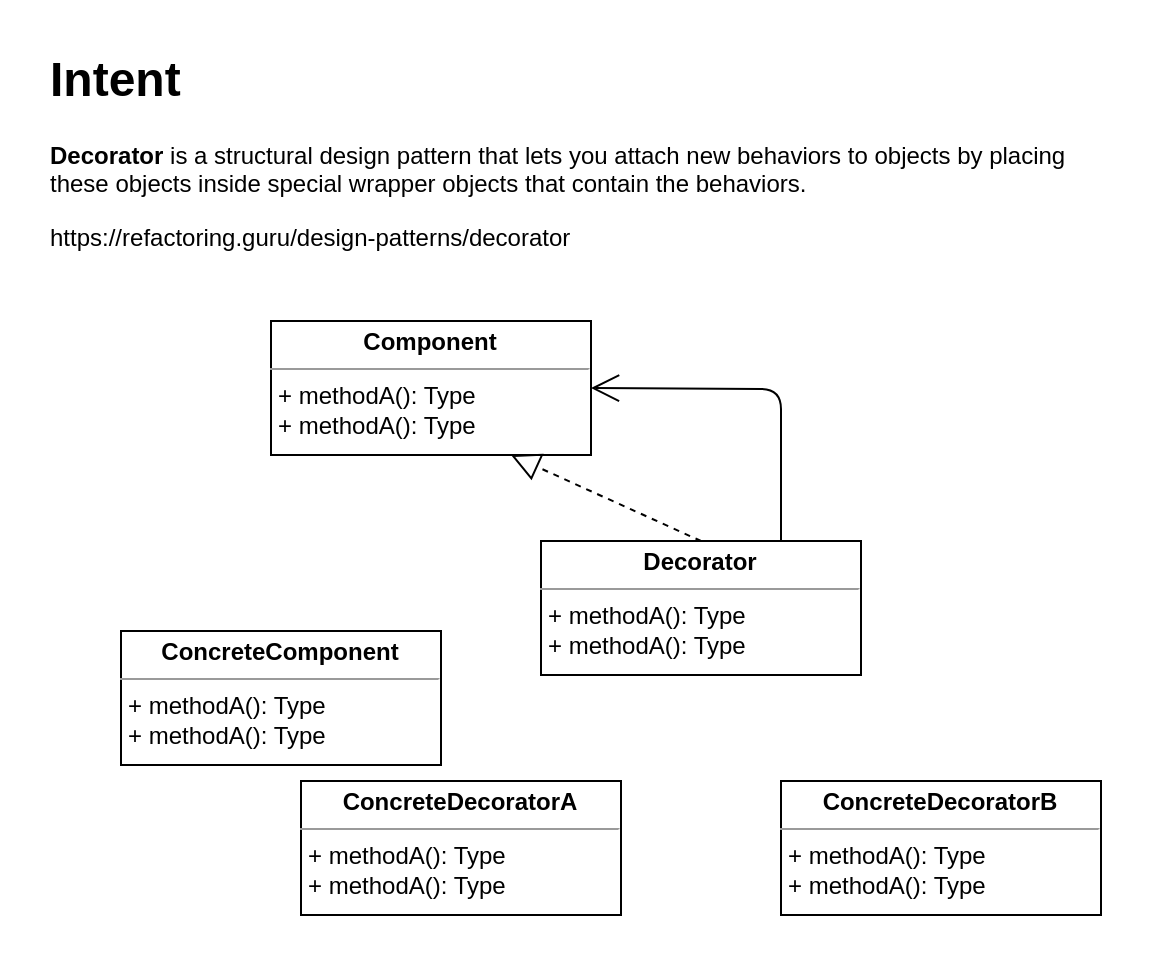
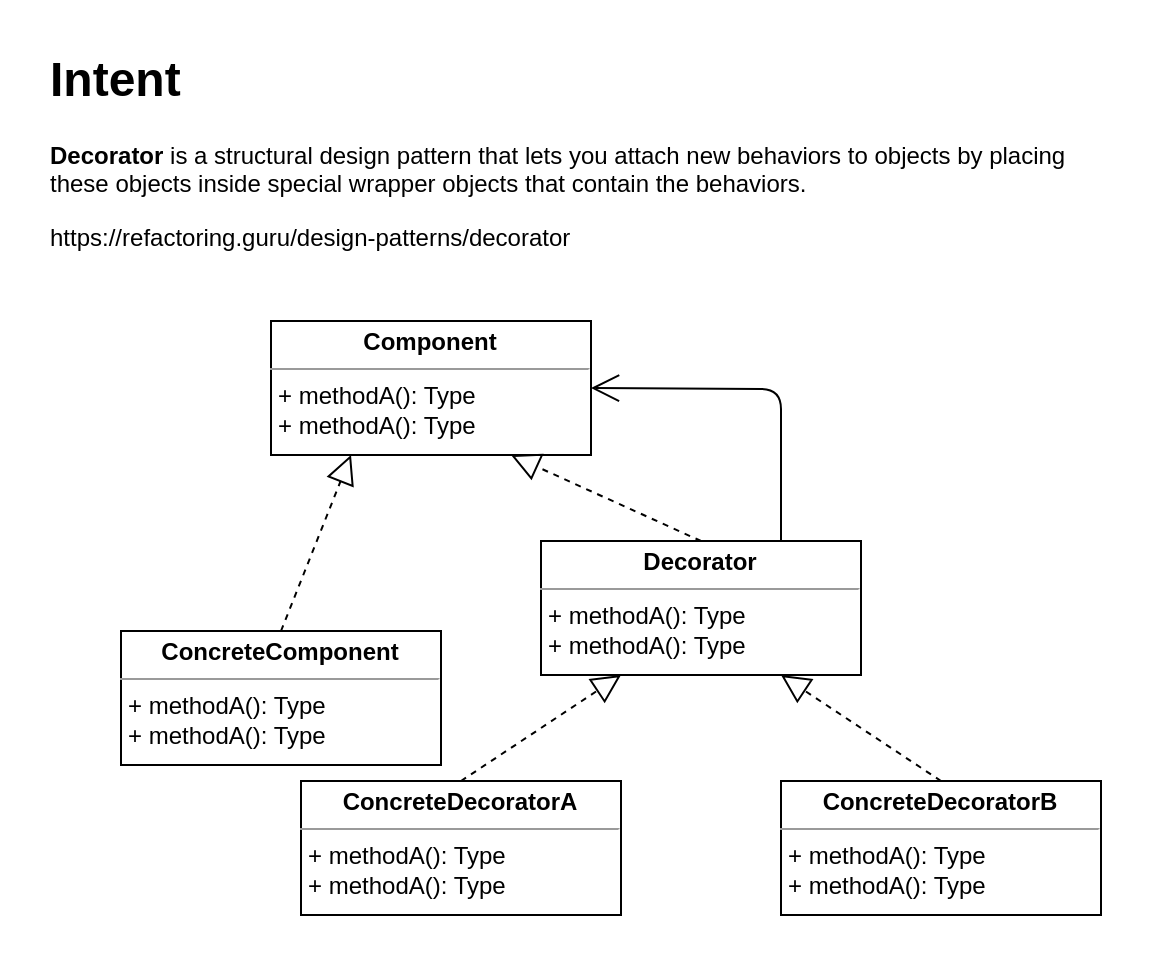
none -> (311, 557)
none -> (529, 736)
none -> (874, 737)
